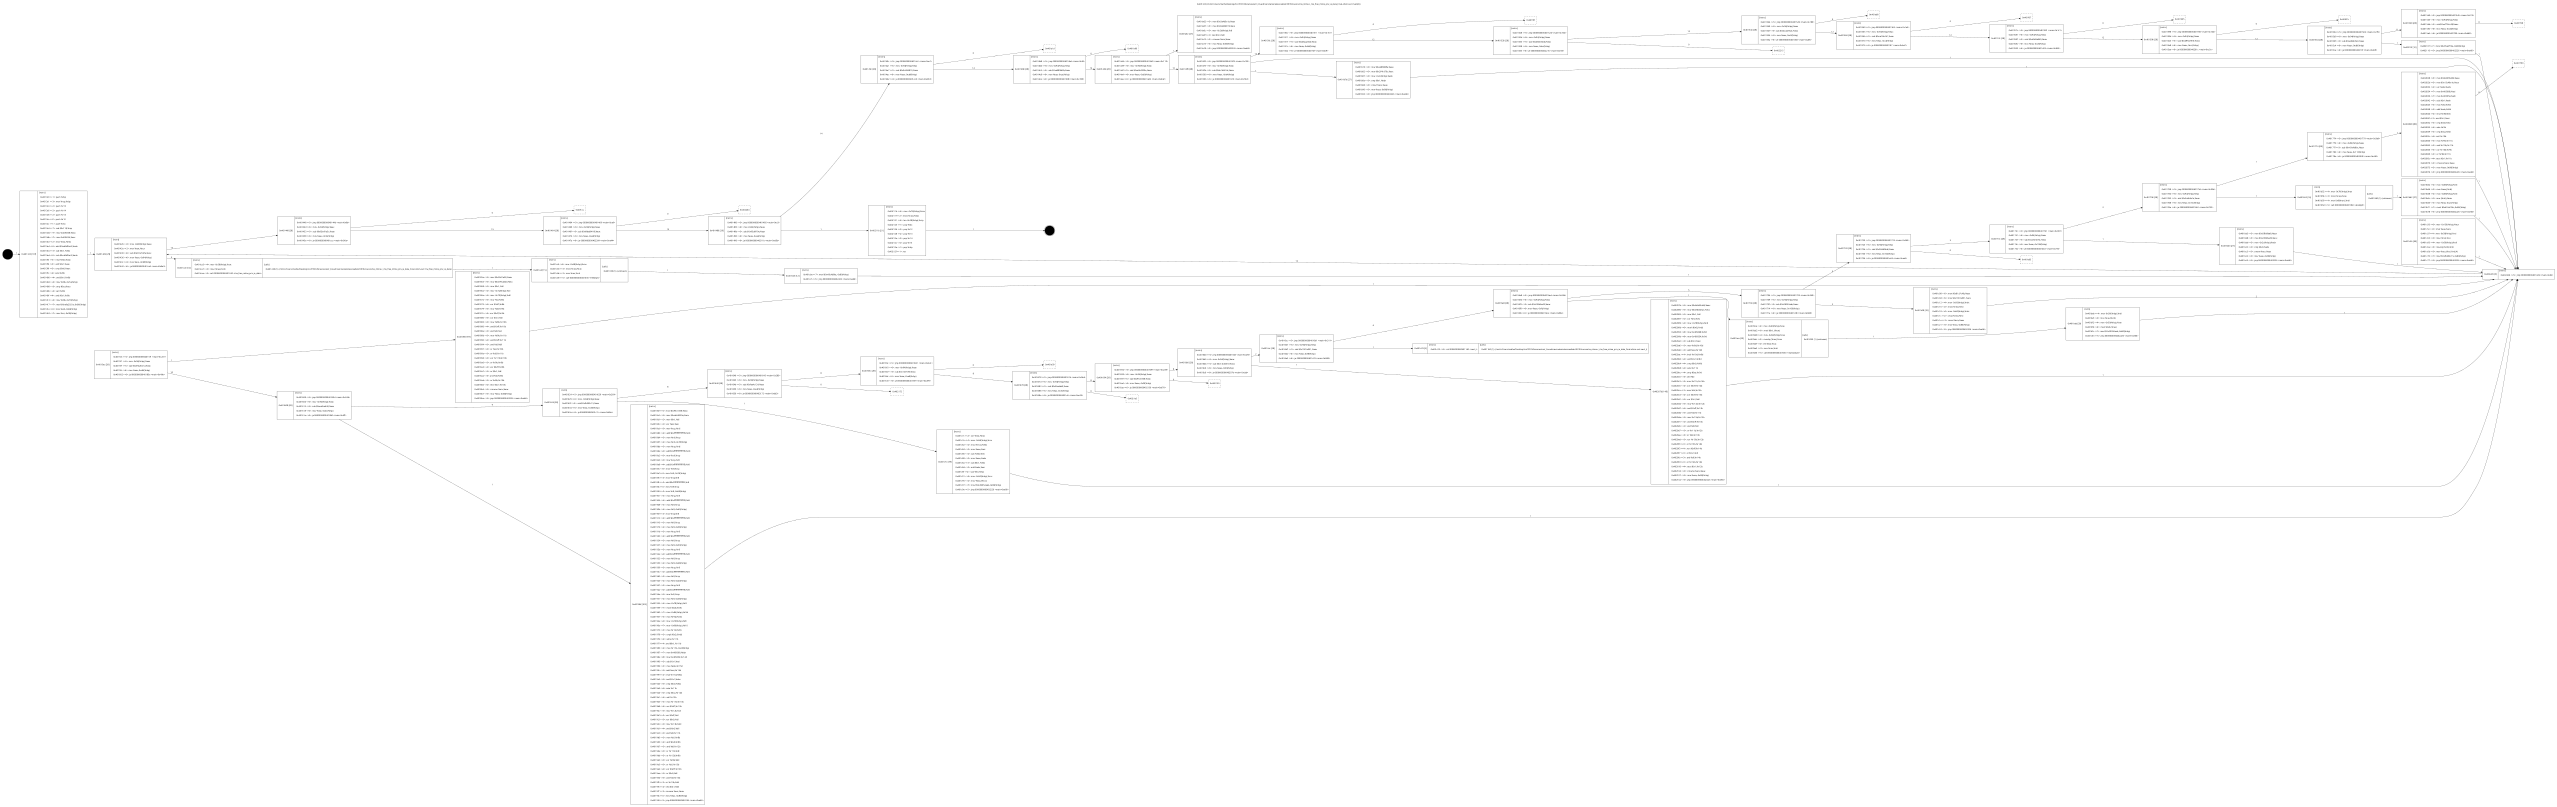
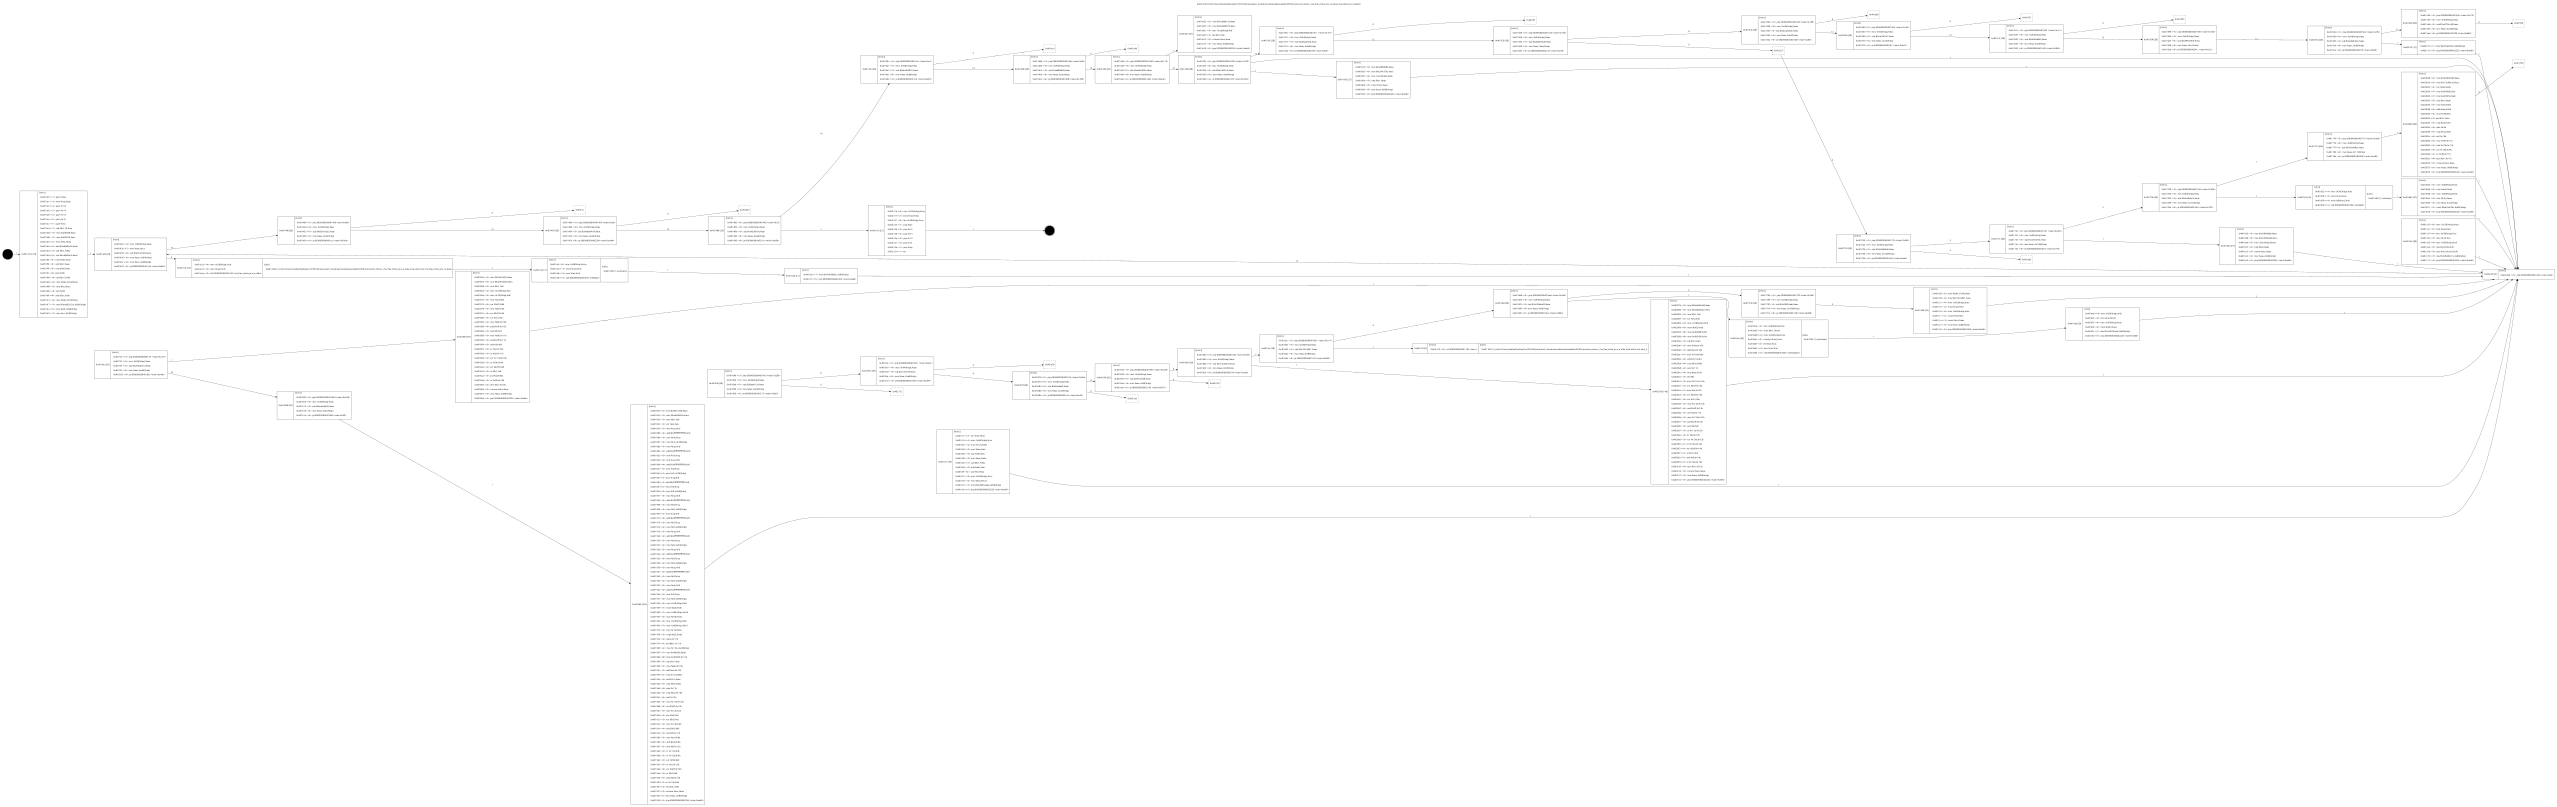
(2344, 19) -> none
(1823, 277) -> (1823, 144)
(580, 402) -> none
